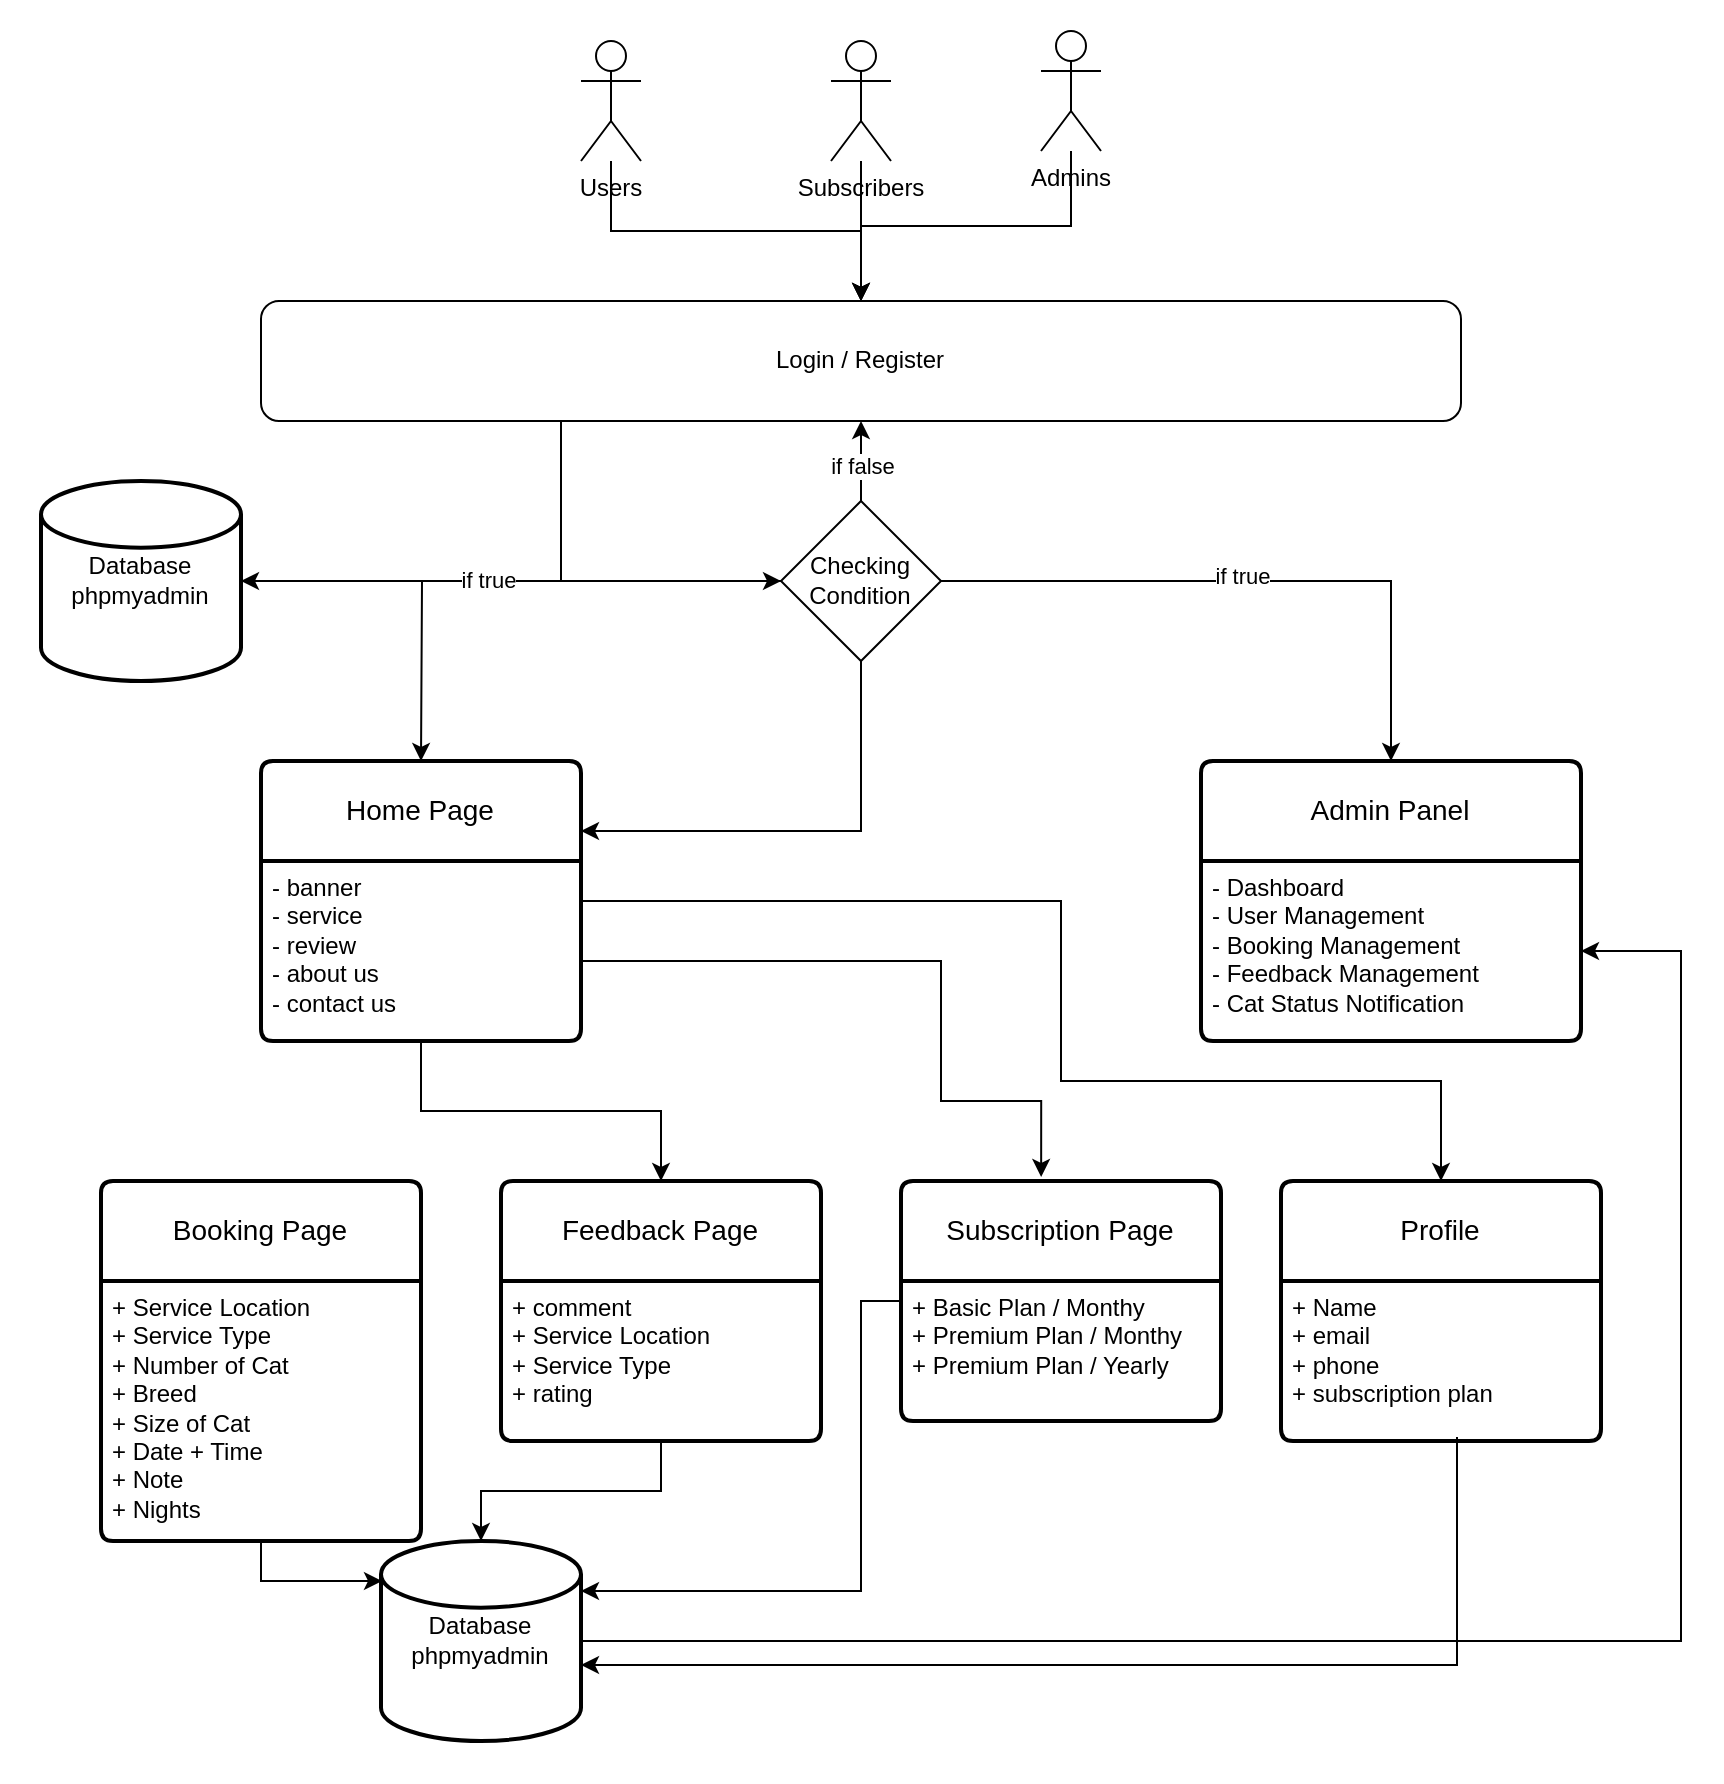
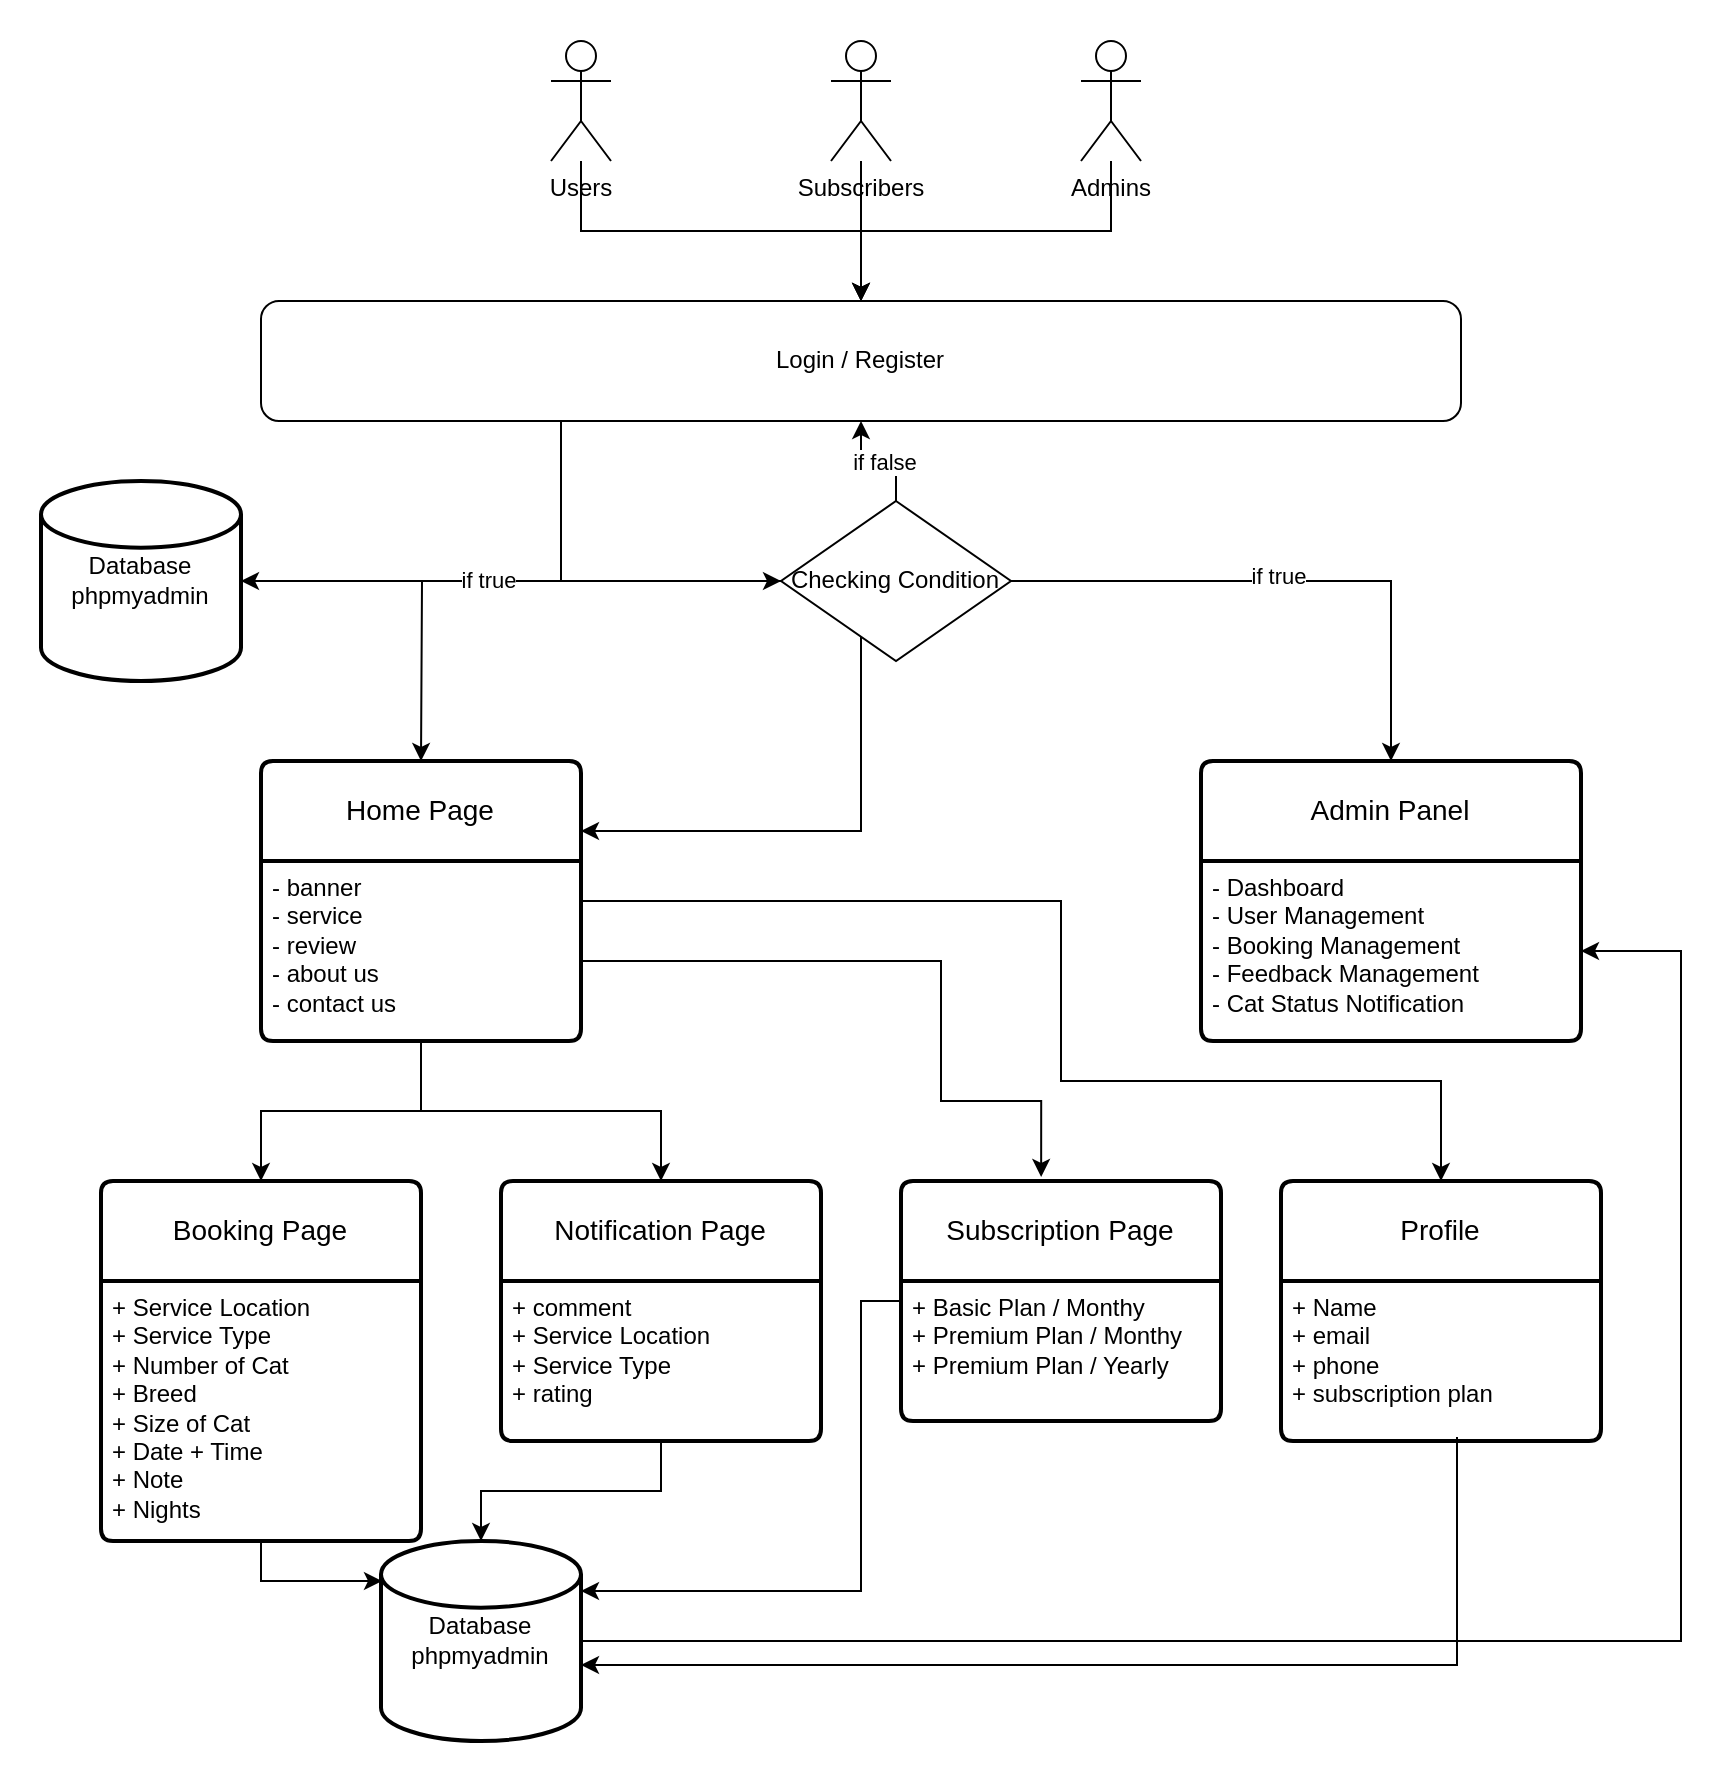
(1071, 91) -> (1111, 101)
(611, 101) -> (581, 101)
(861, 581) -> (896, 581)
none -> (311, 1111)
(661, 1231) -> (661, 1231)
